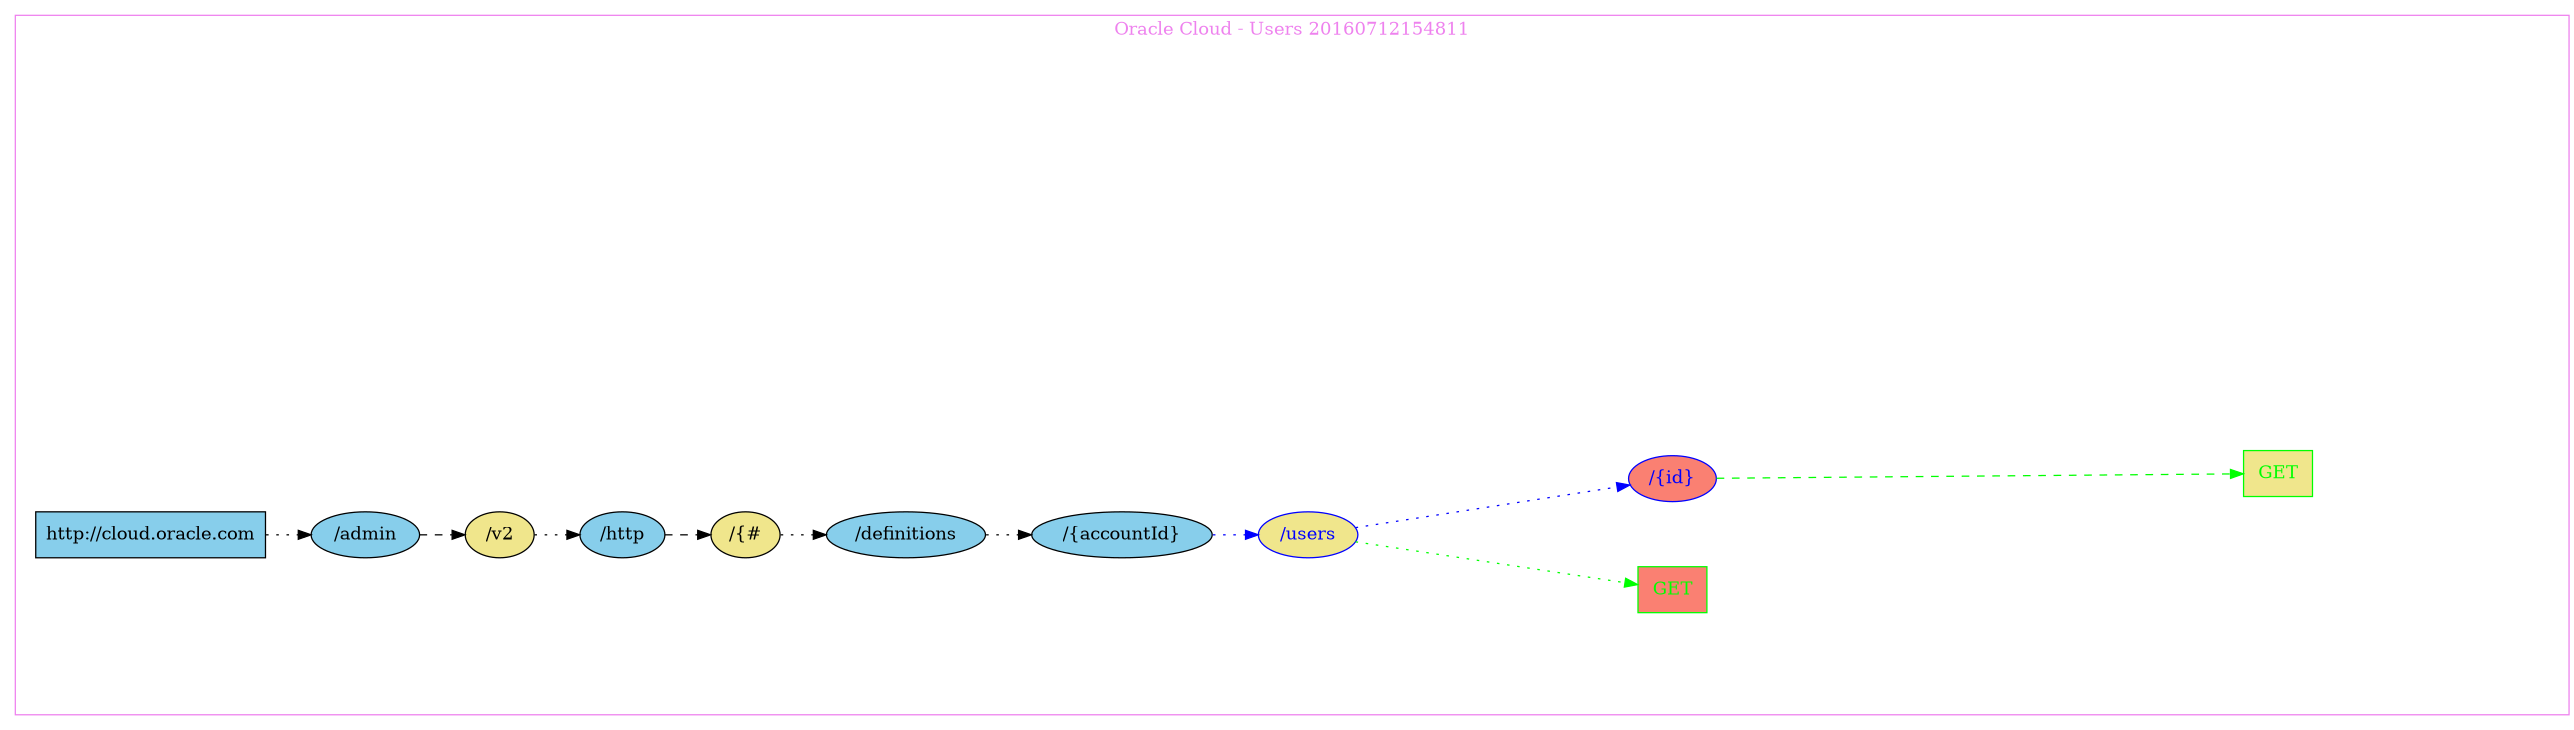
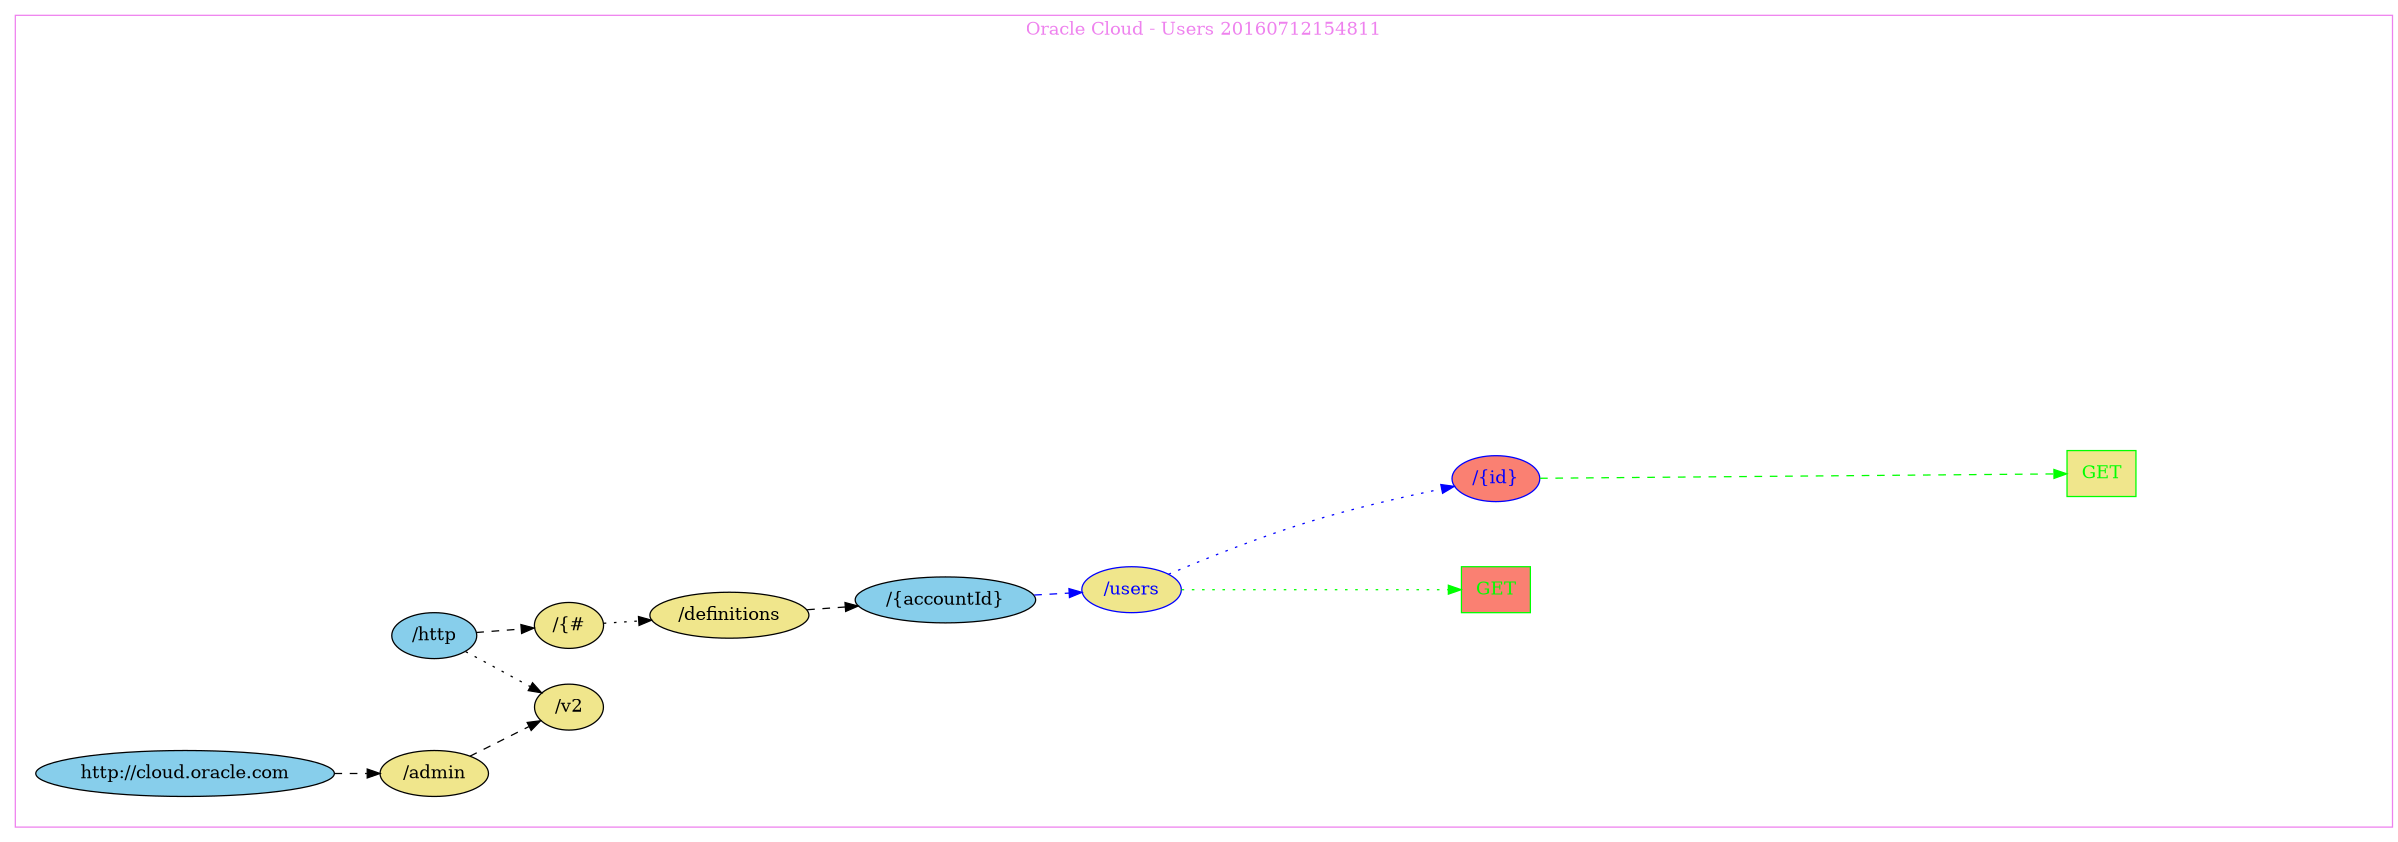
(151, 535) -> (185, 773)
(282, 535) -> (351, 773)
(365, 535) -> (434, 773)
(551, 535) -> (491, 665)
(906, 535) -> (729, 615)
(1002, 535) -> (826, 608)
(1229, 535) -> (1052, 594)
